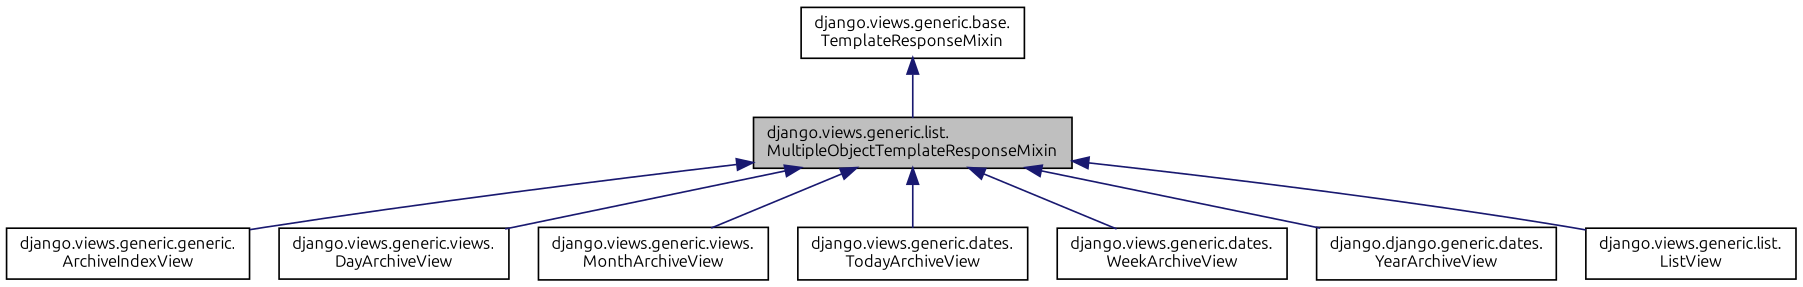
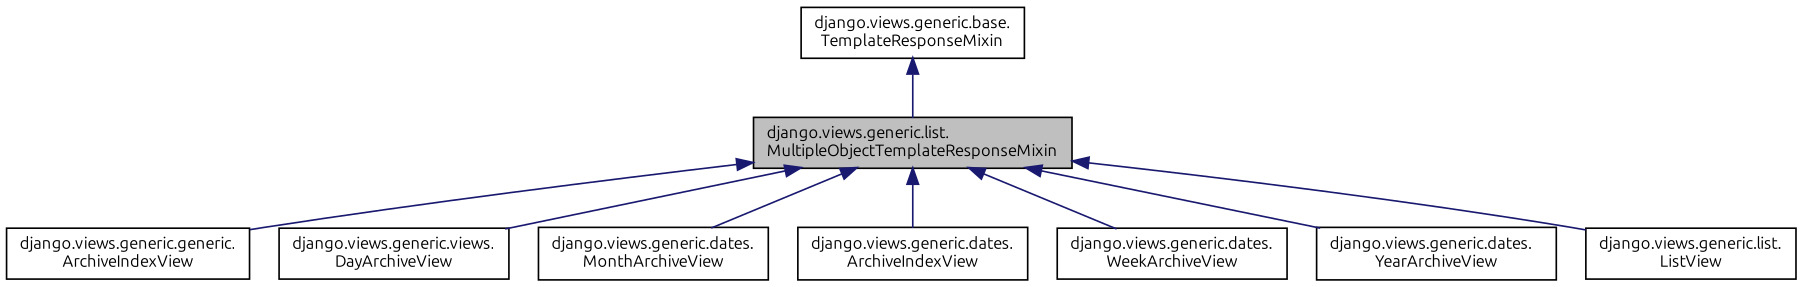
(653, 254) -> (653, 254)
(913, 254) -> (913, 254)
(1436, 254) -> (1436, 254)
